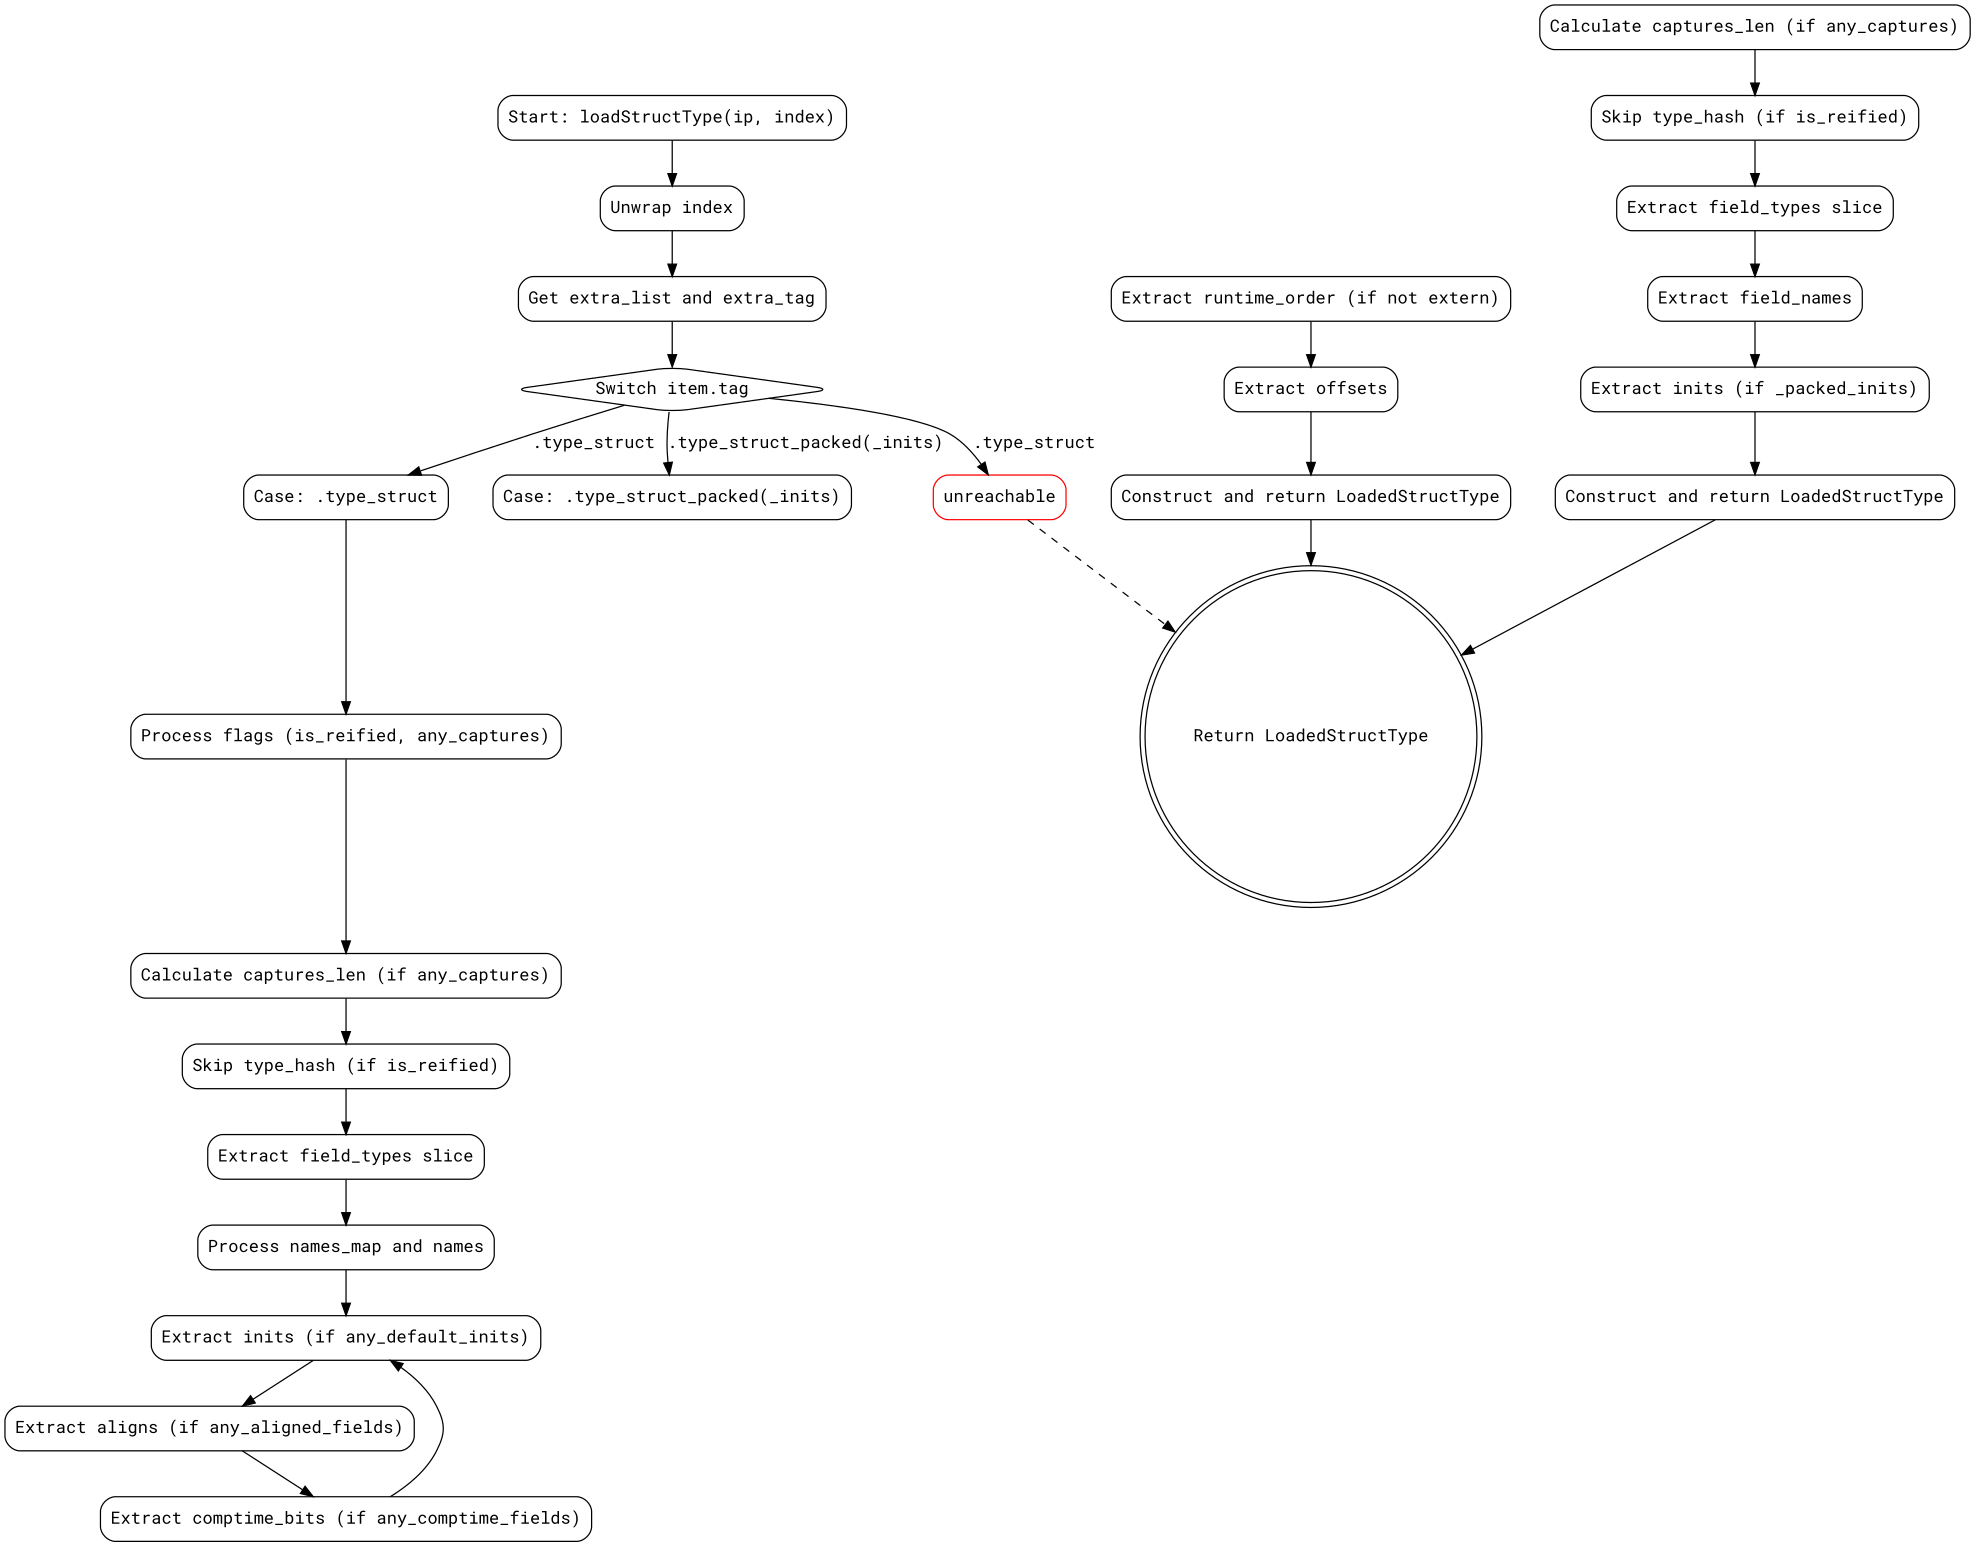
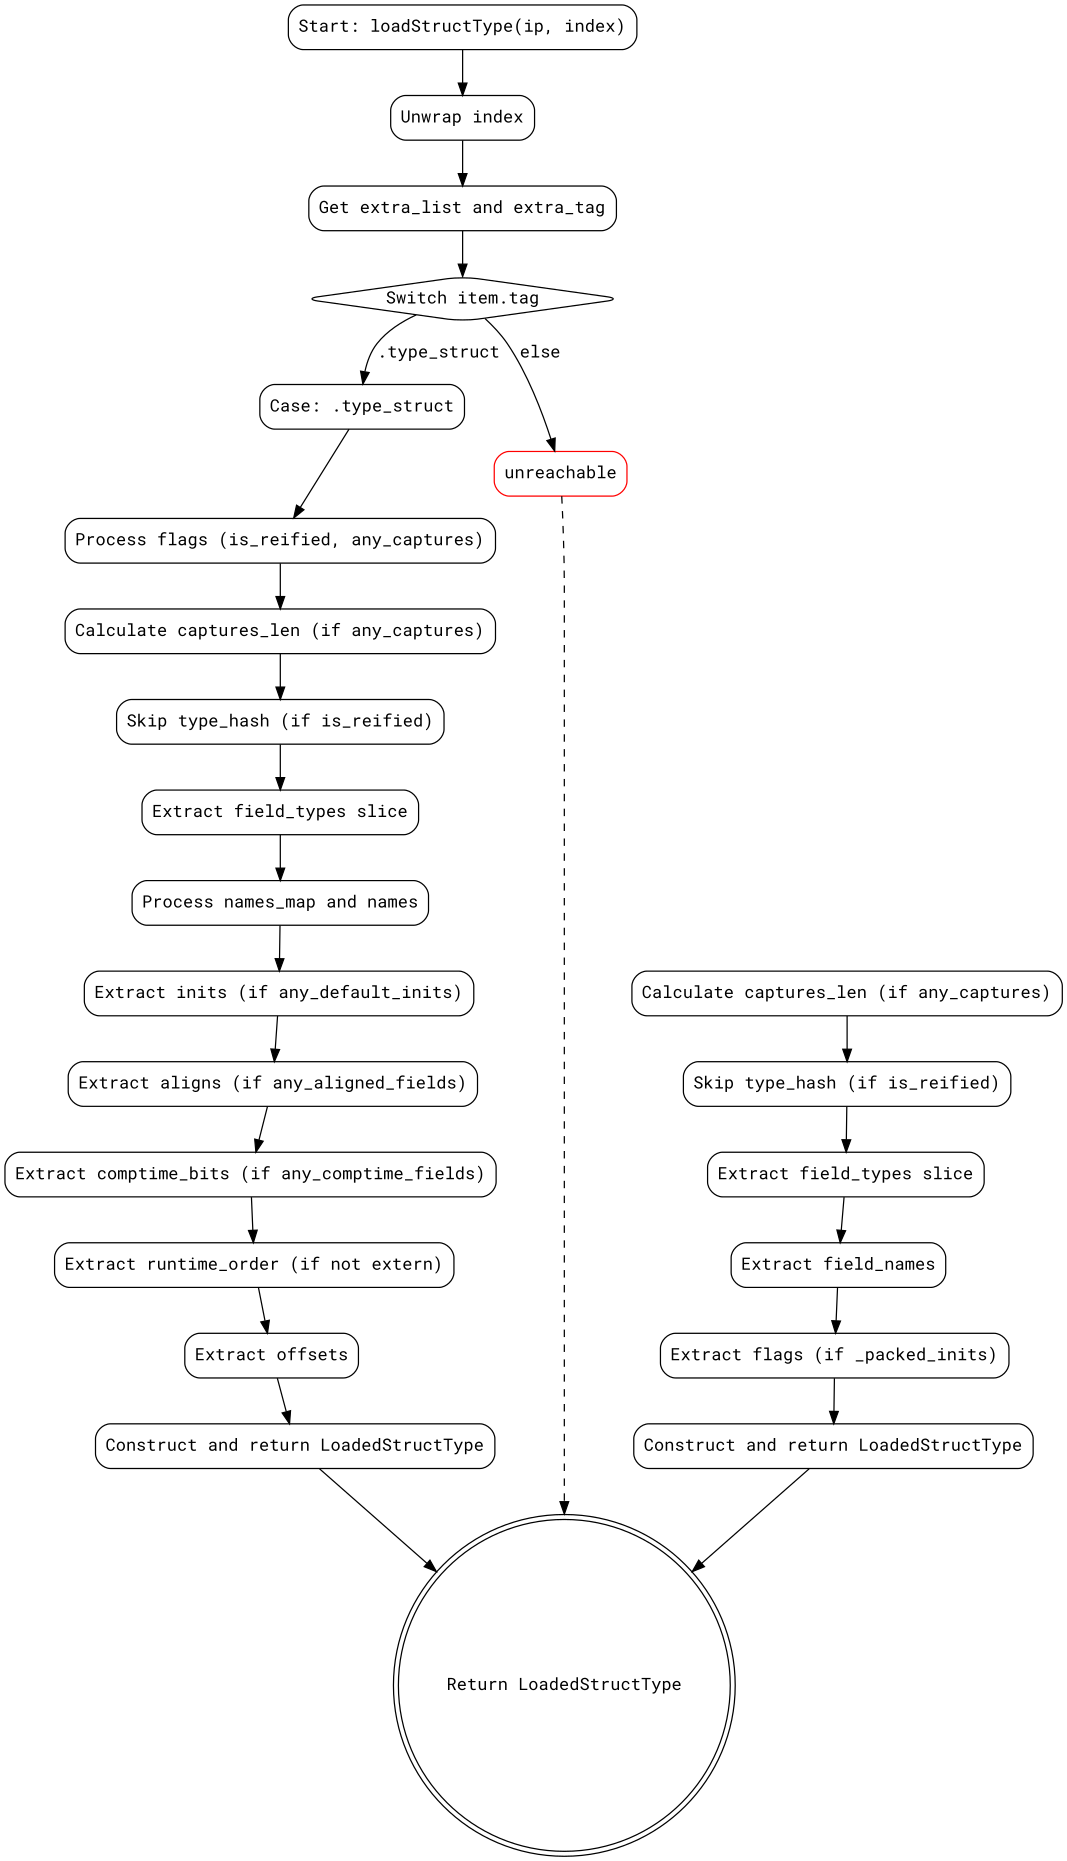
(1755, 389) -> (835, 1356)
(1034, 443) -> (541, 353)
(672, 497) -> none
(443, 1435) -> (252, 1214)
